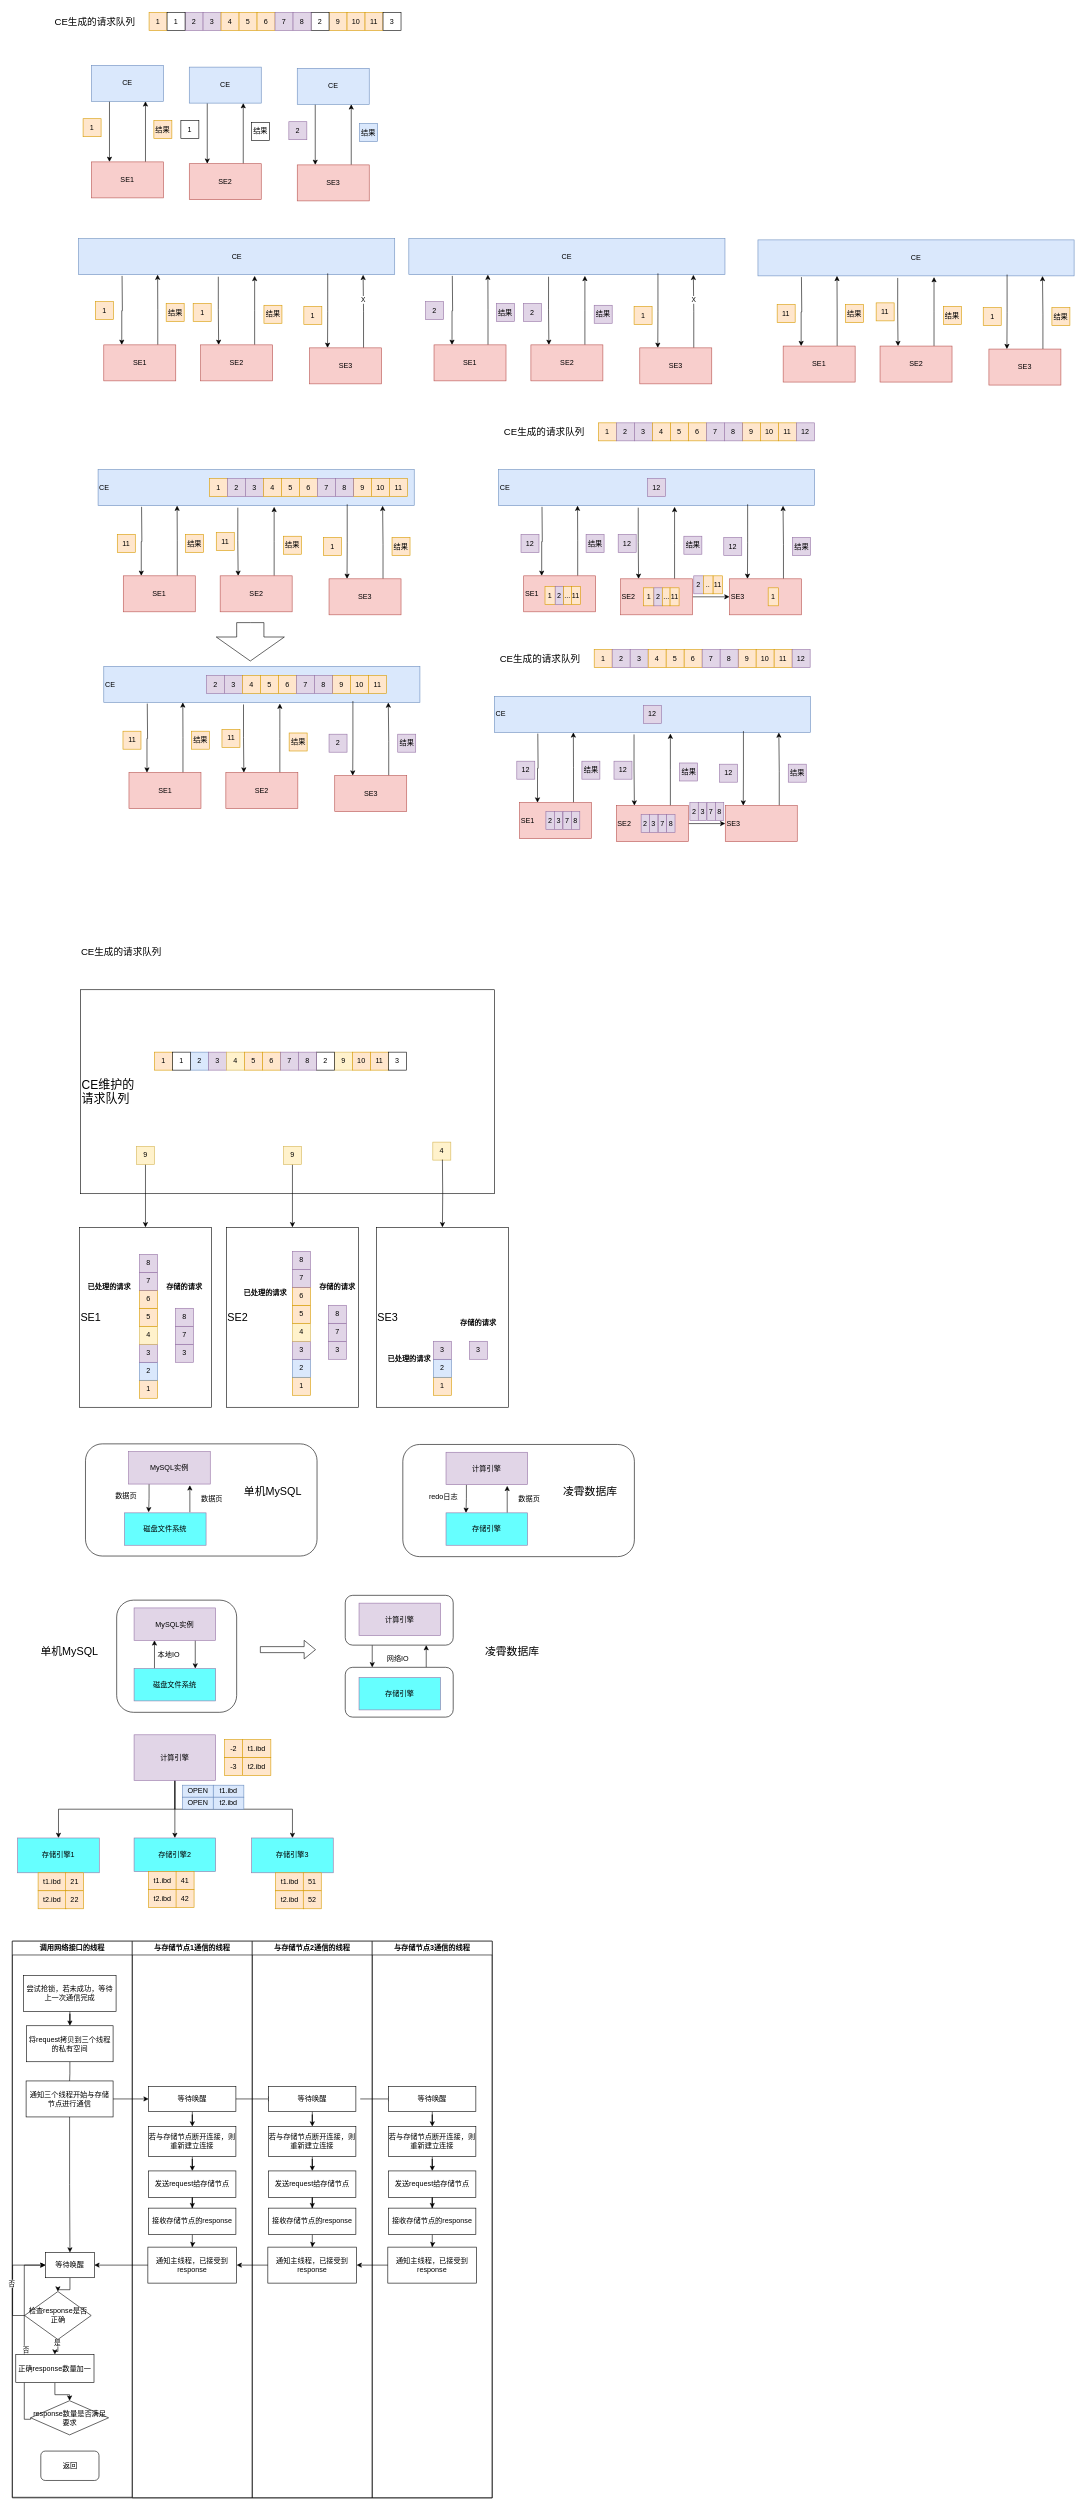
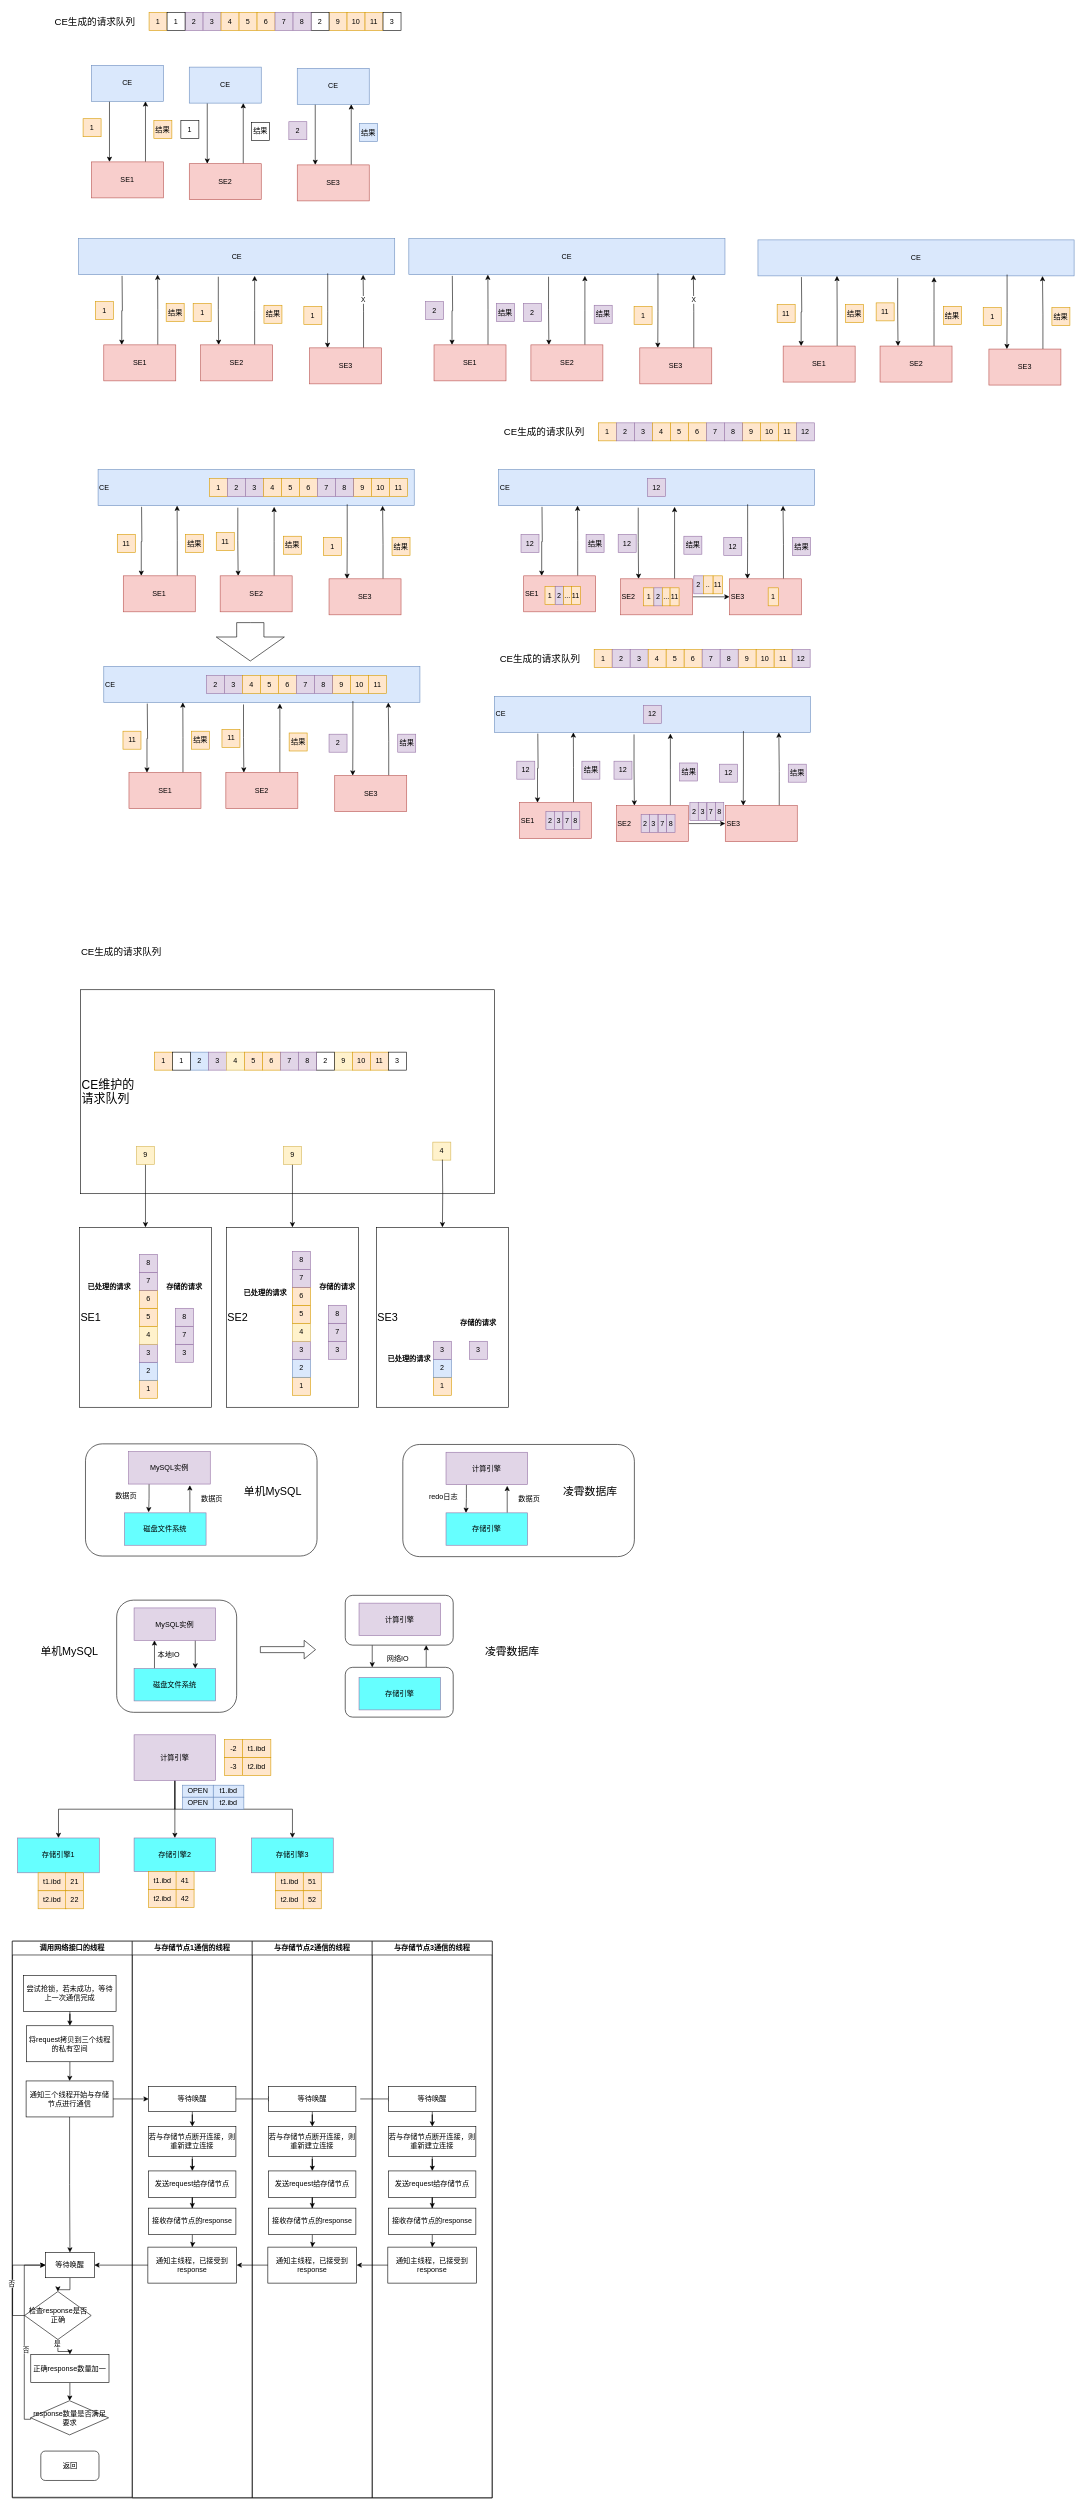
(70, 2077) -> (70, 2075)
(55, 2369) -> (70, 2369)
